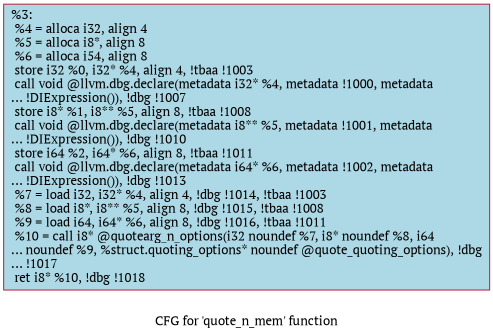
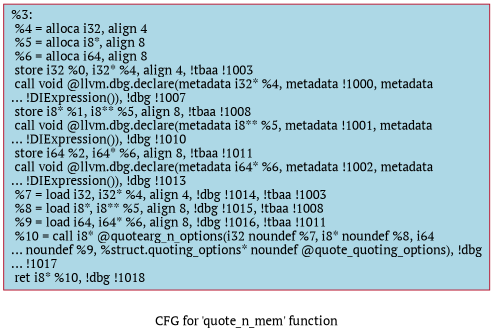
(79, 57) -> (79, 57)
